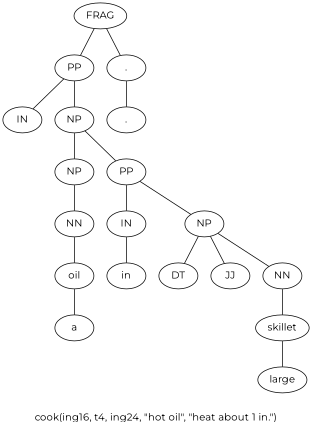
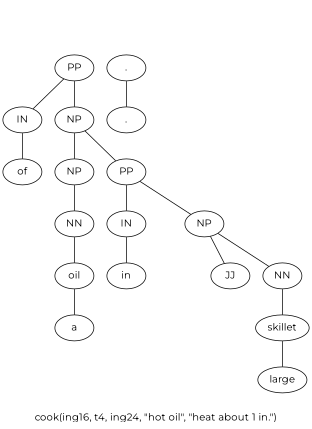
(100, 16) -> none
none -> (22, 172)
(178, 276) -> none
